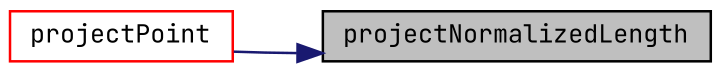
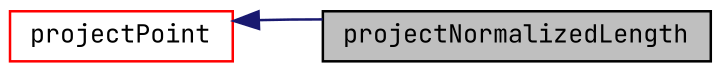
(265, 53) -> (291, 20)
